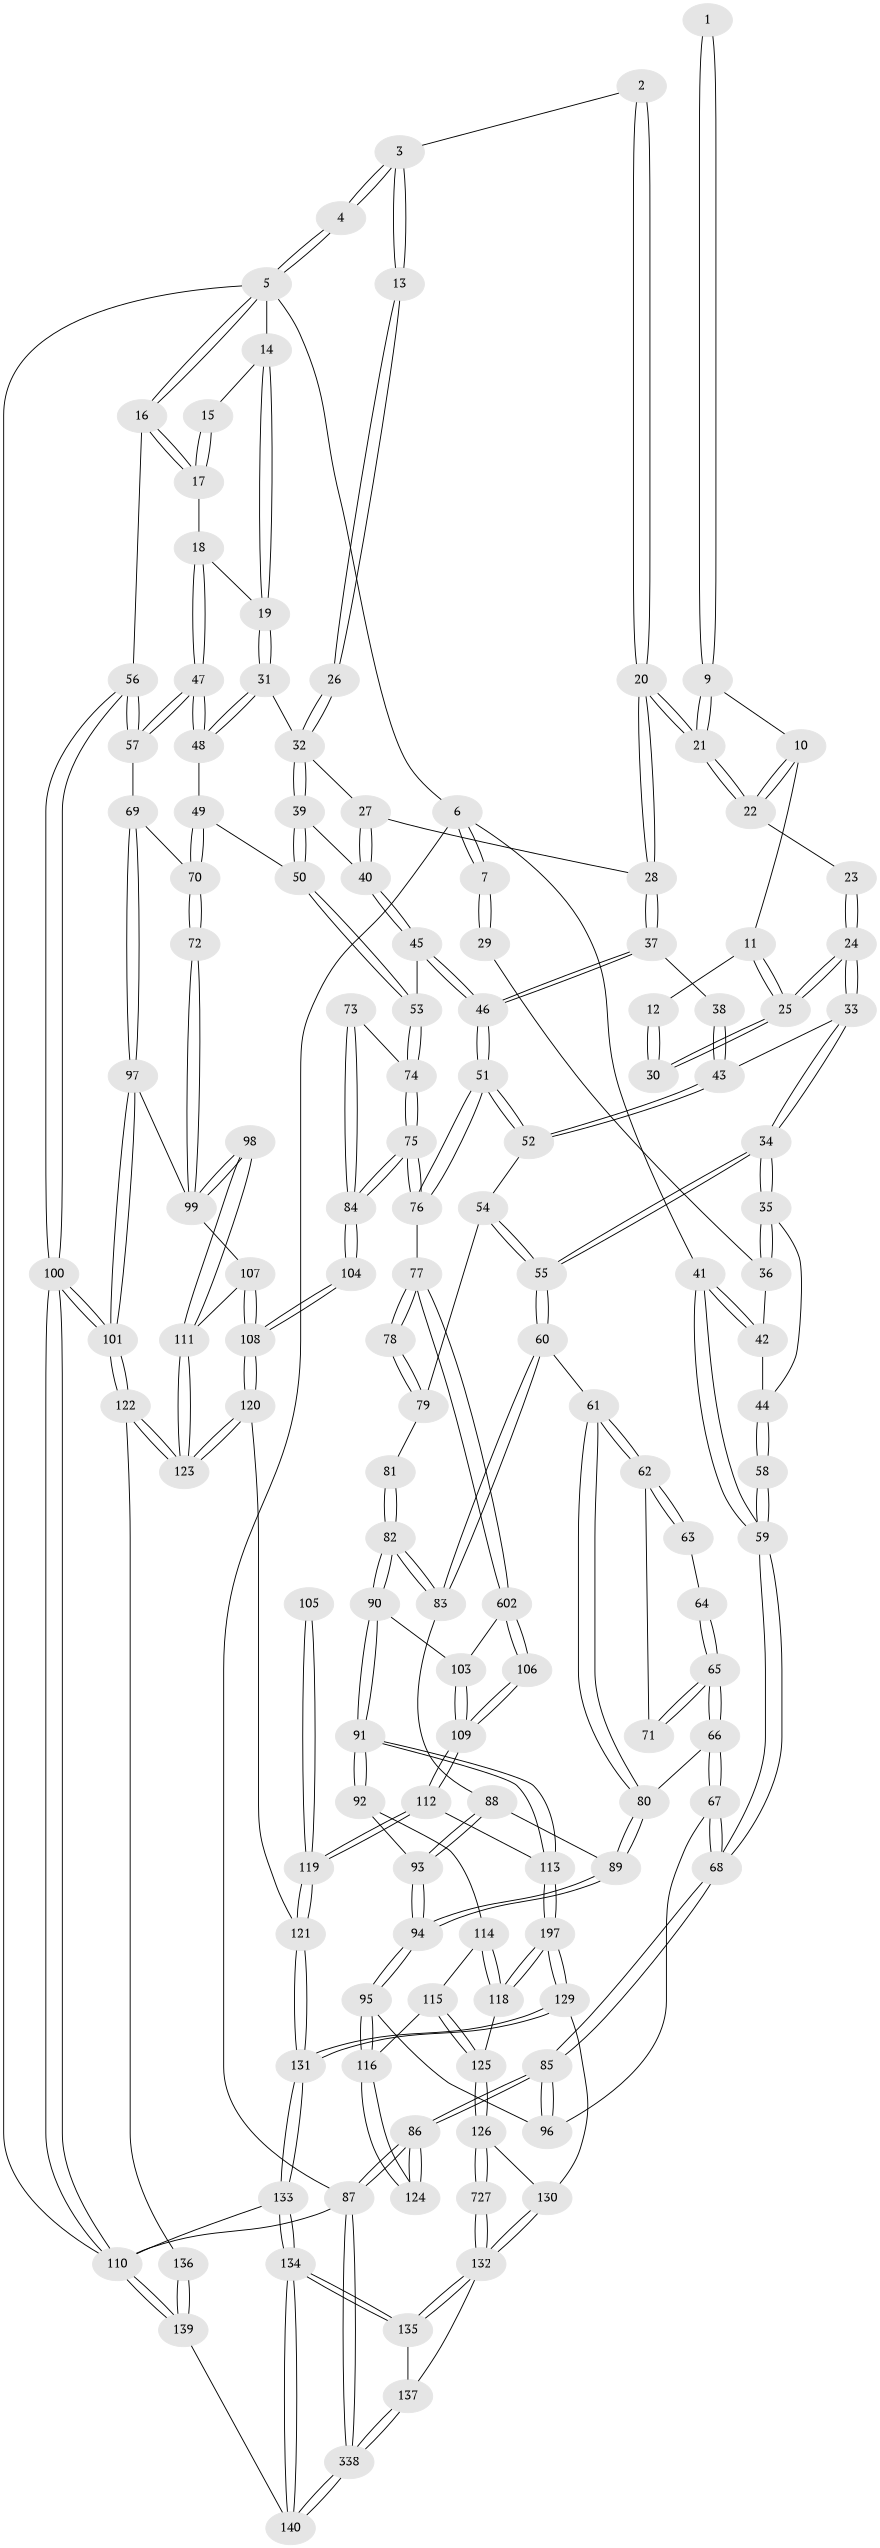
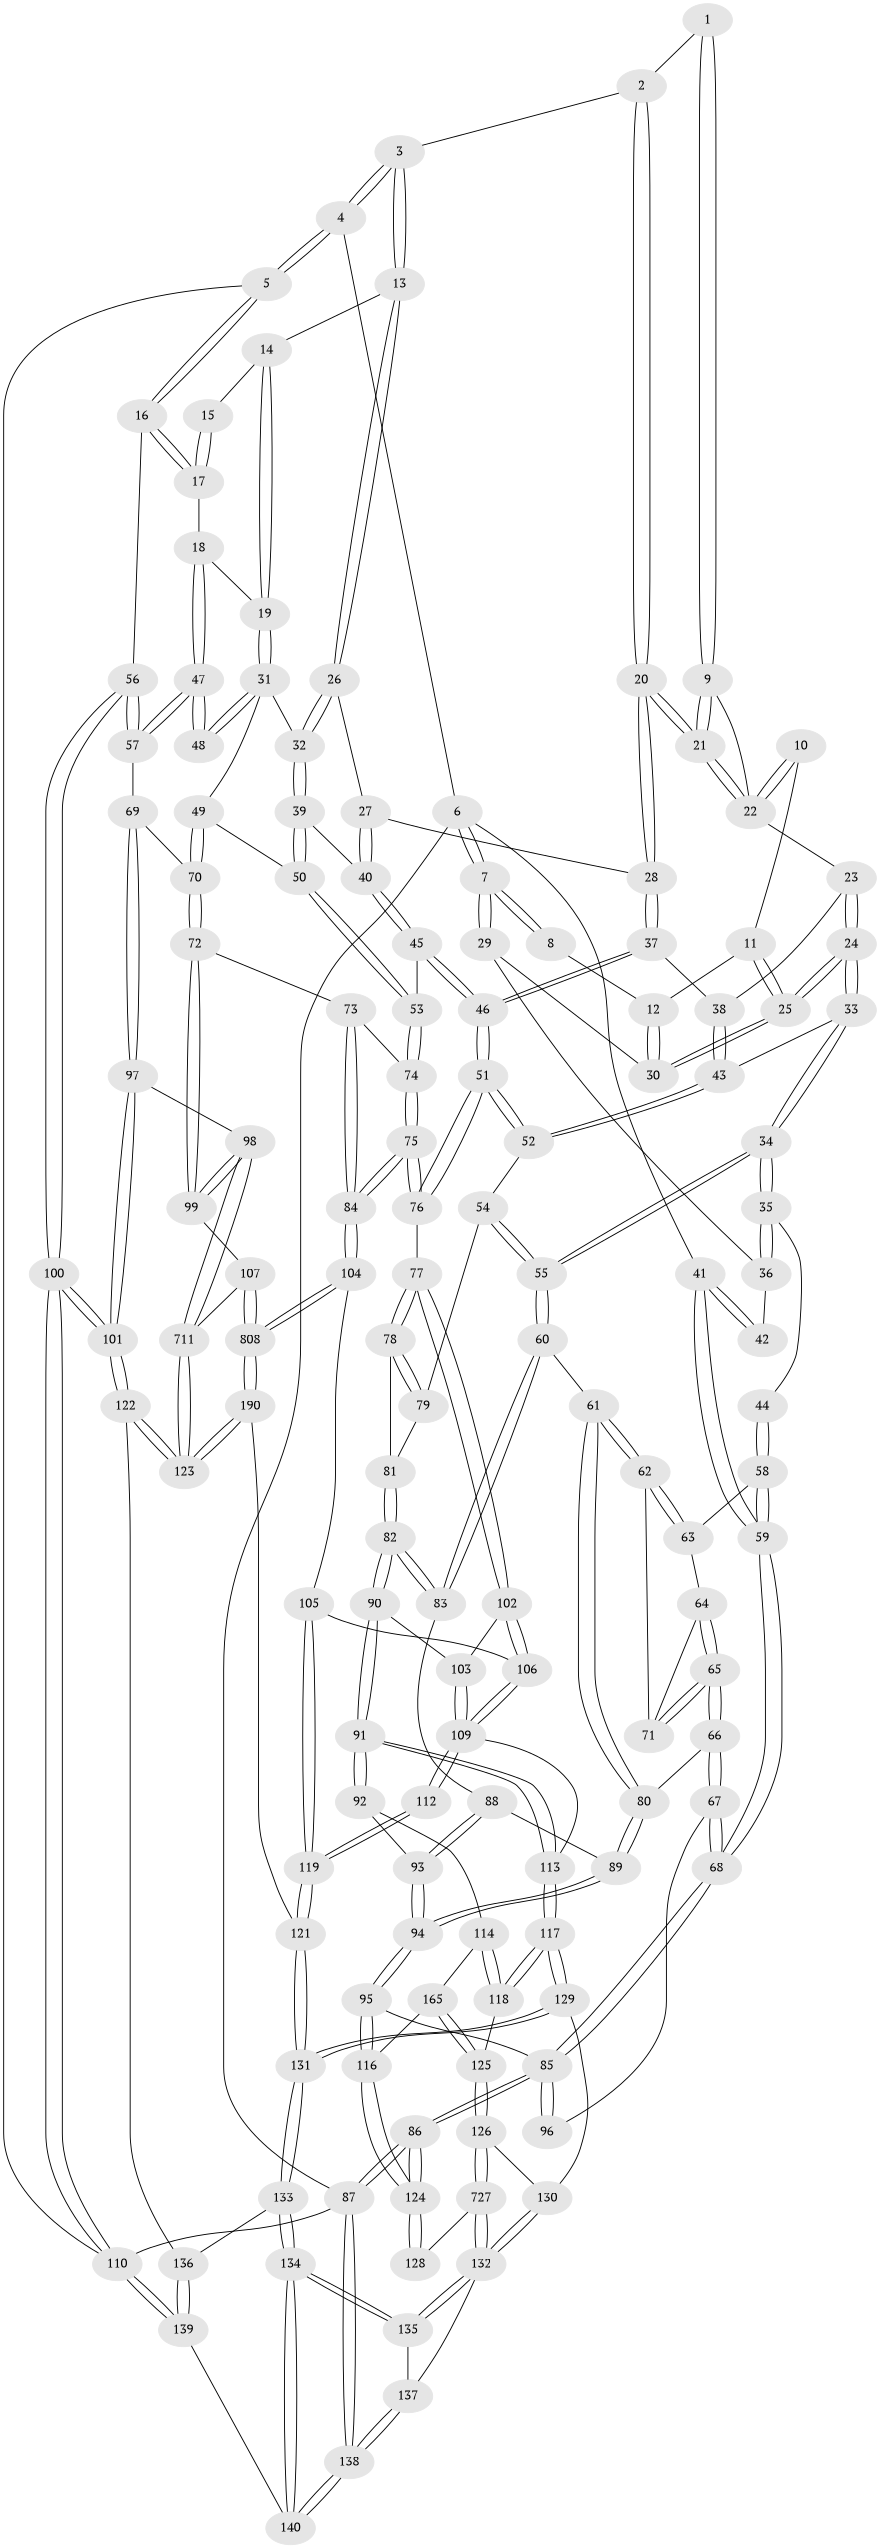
none -> (675, 53)
(267, 317) -> (333, 317)
(346, 528) -> (399, 515)
(754, 713) -> (738, 744)
(199, 779) -> (239, 749)
(333, 779) -> (350, 746)
none -> (551, 944)
none -> (794, 951)
none -> (273, 977)
none -> (569, 1010)
(162, 1142) -> (180, 1103)
(184, 1340) -> (184, 1340)
(250, 1340) -> (250, 1340)
(763, 1373) -> none
(250, 1406) -> (250, 1406)
none -> (390, 1406)
none -> (336, 1440)
none -> (723, 1507)
(507, 1604) -> (507, 1604)
none -> (404, 1635)
none -> (675, 1670)
(488, 1835) -> (563, 1775)
(550, 1934) -> (550, 1934)
(433, 2000) -> (433, 2000)
(445, 2080) -> (475, 2037)
(199, 2229) -> (245, 2224)
none -> (415, 2264)
(349, 2462) -> (349, 2462)
